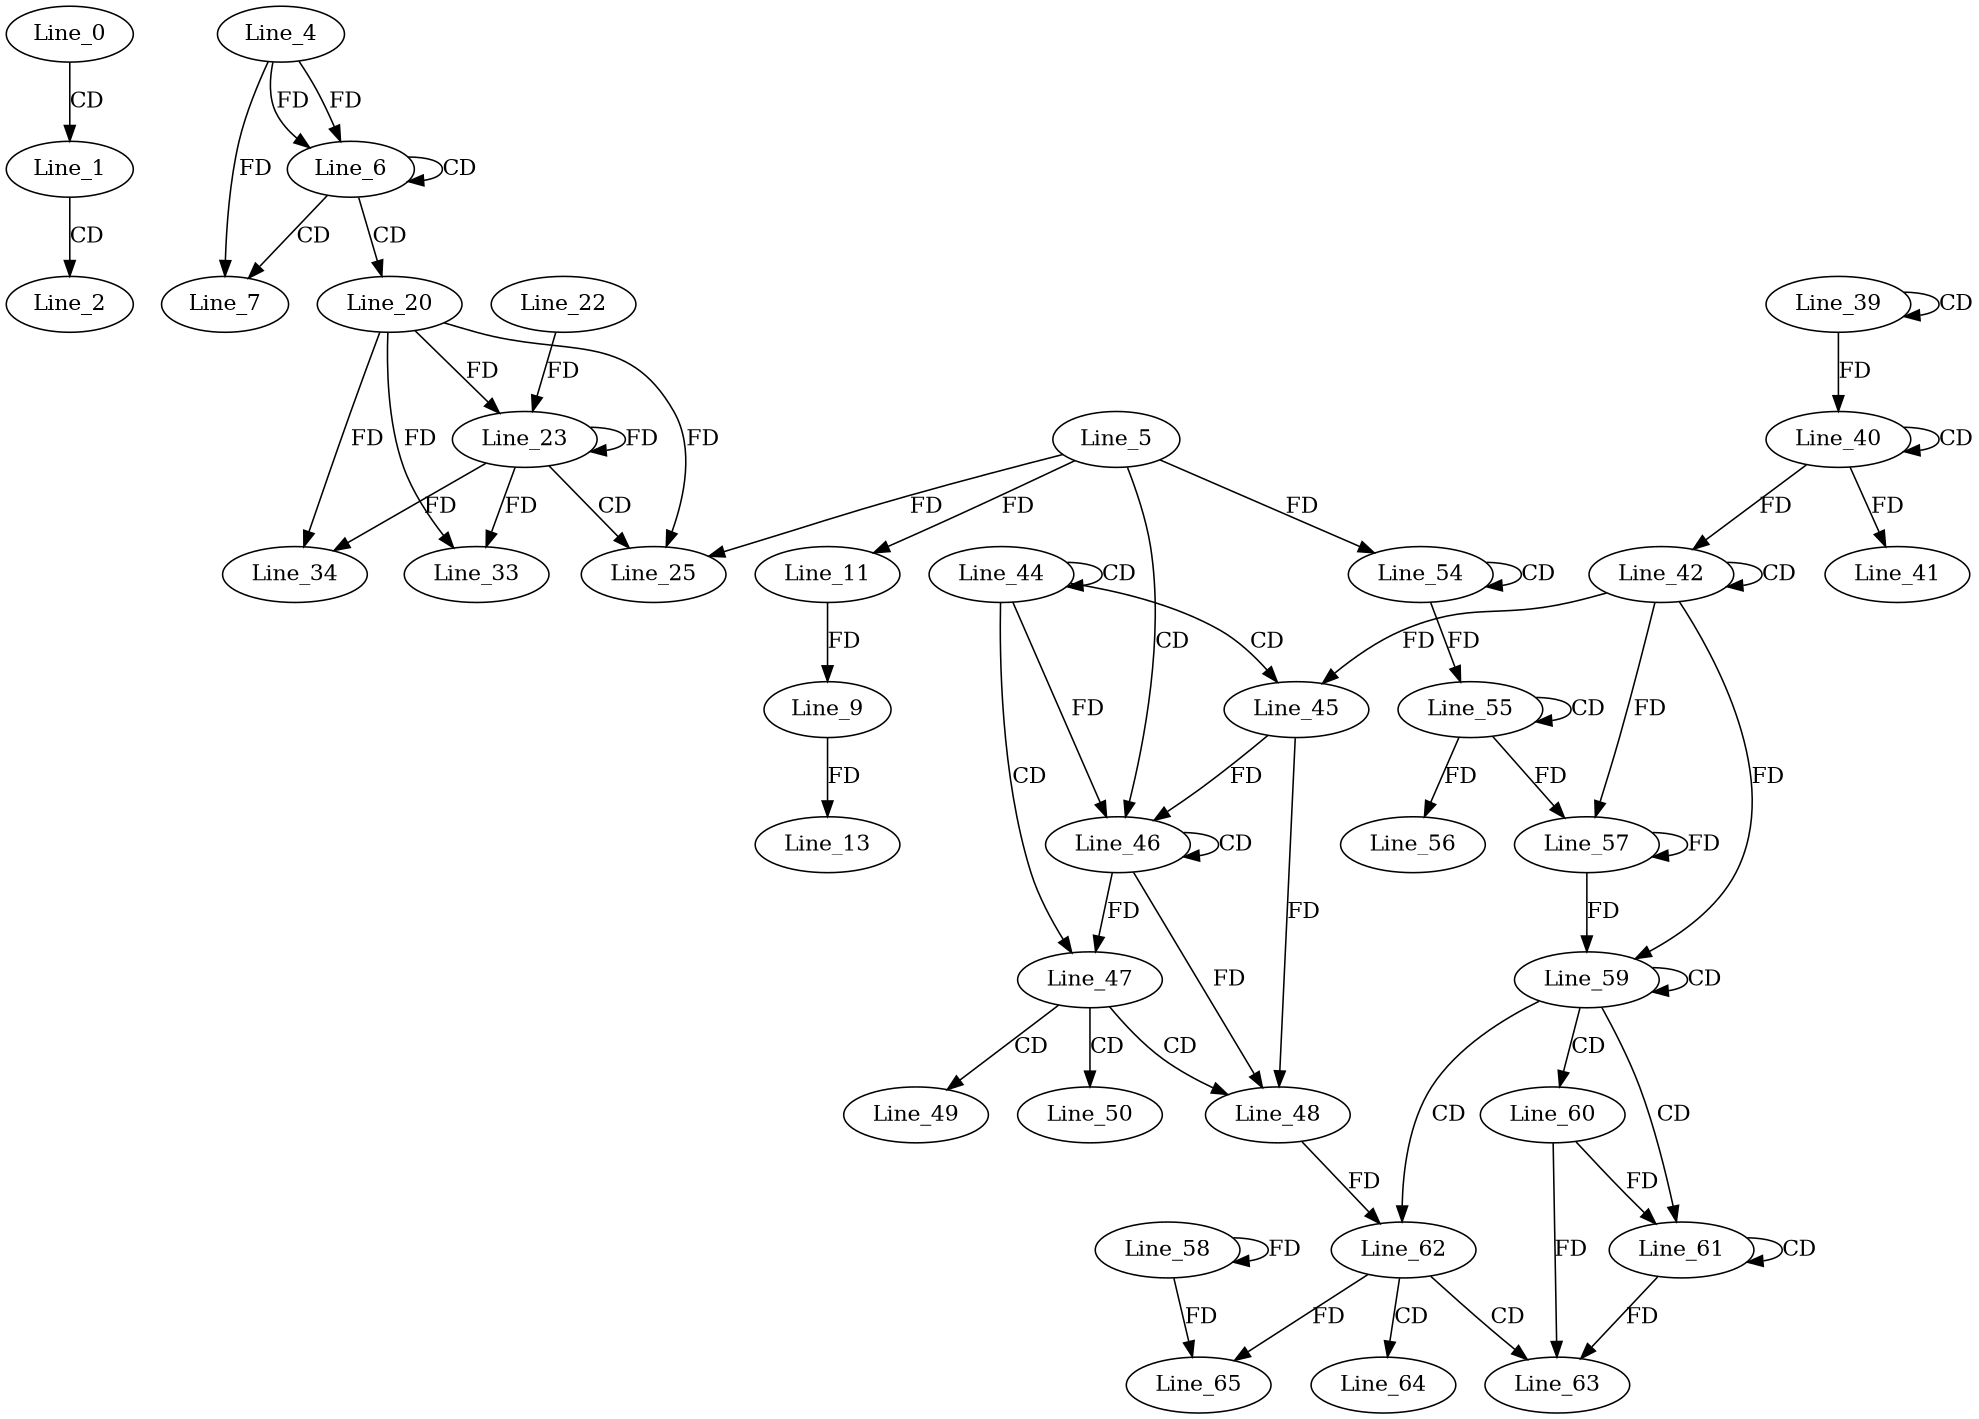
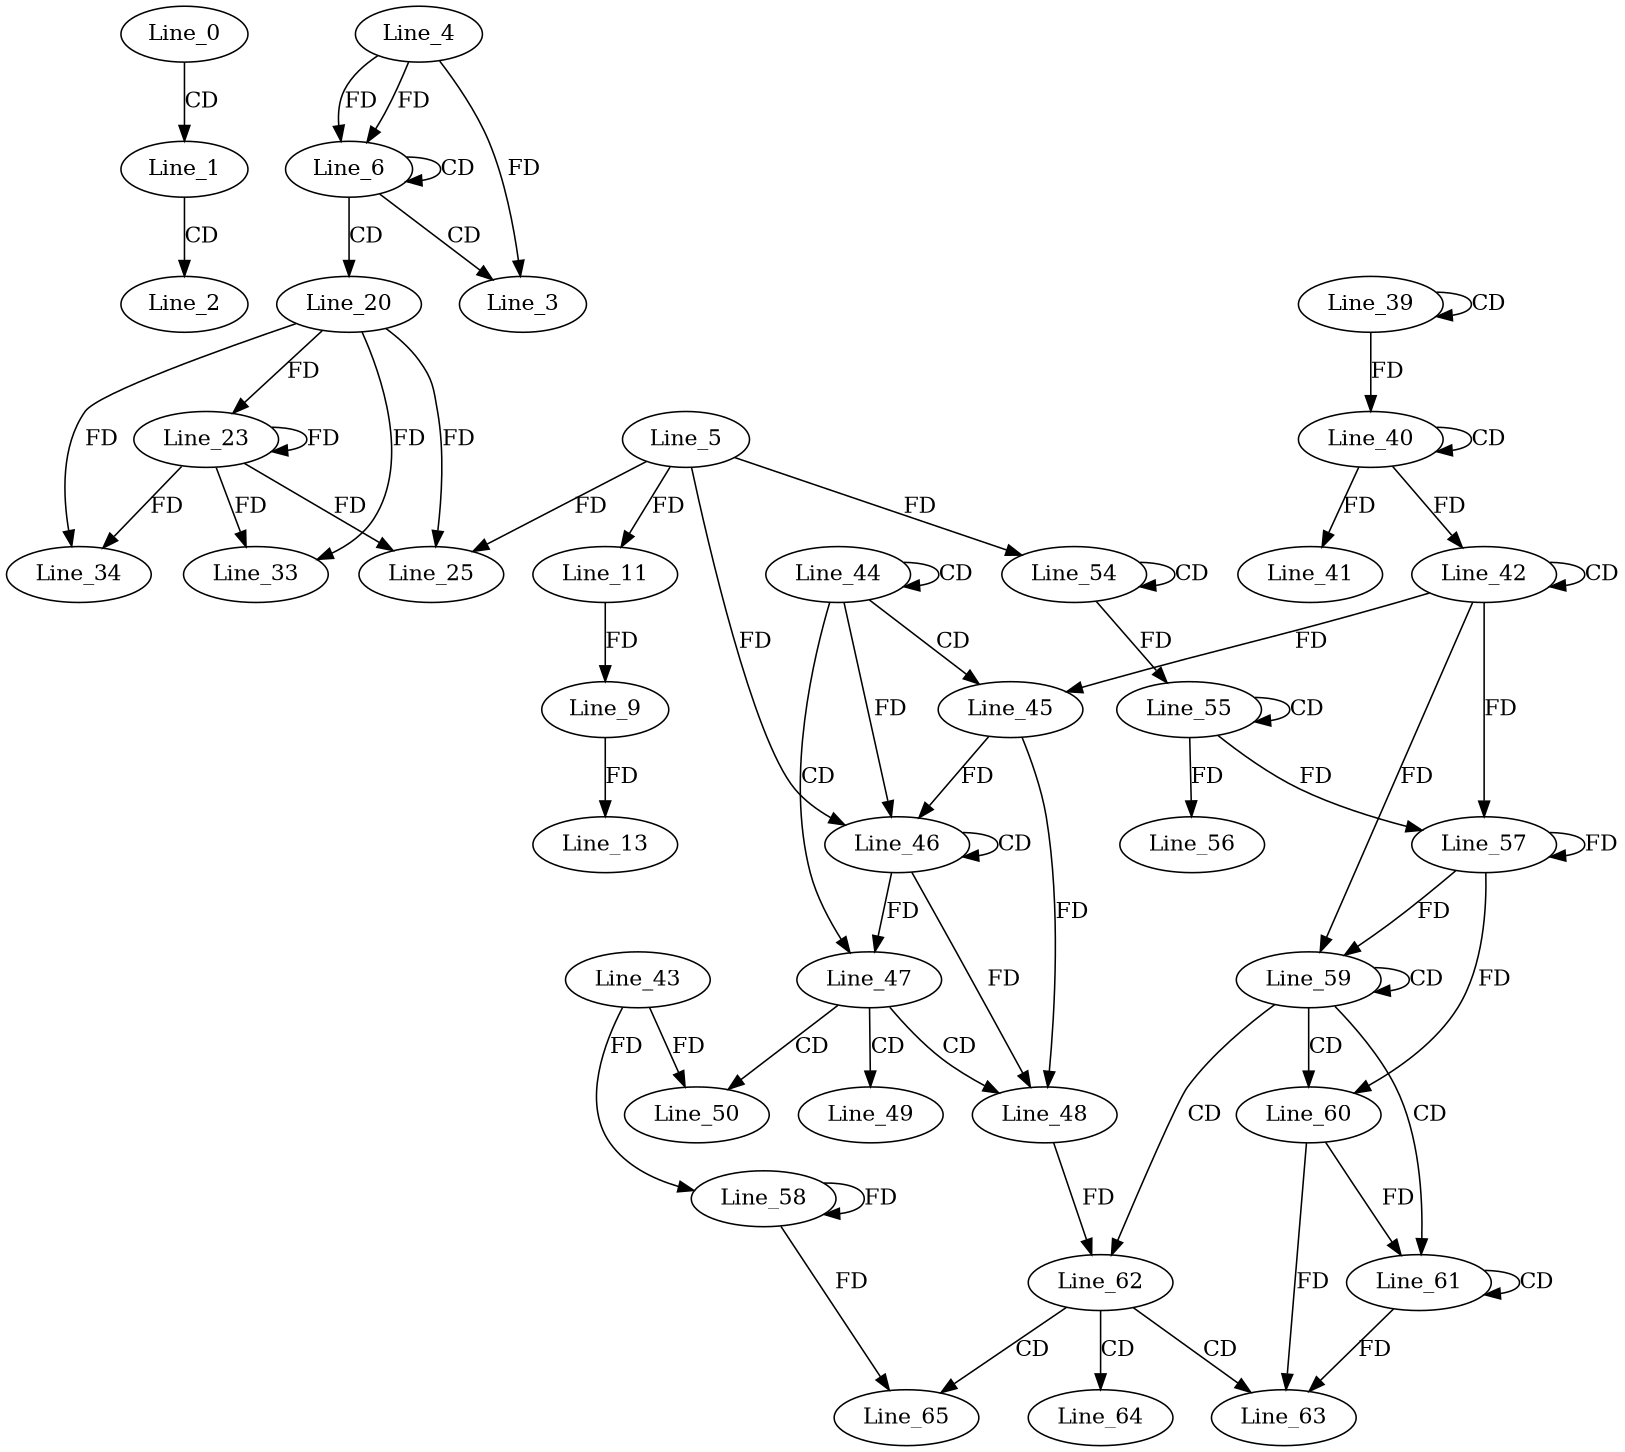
(225, 304) -> (523, 304)
(564, 304) -> none
(615, 507) -> (351, 507)
(1172, 642) -> (756, 642)
none -> (638, 980)
none -> (1462, 999)
(1329, 1318) -> (1032, 1350)
